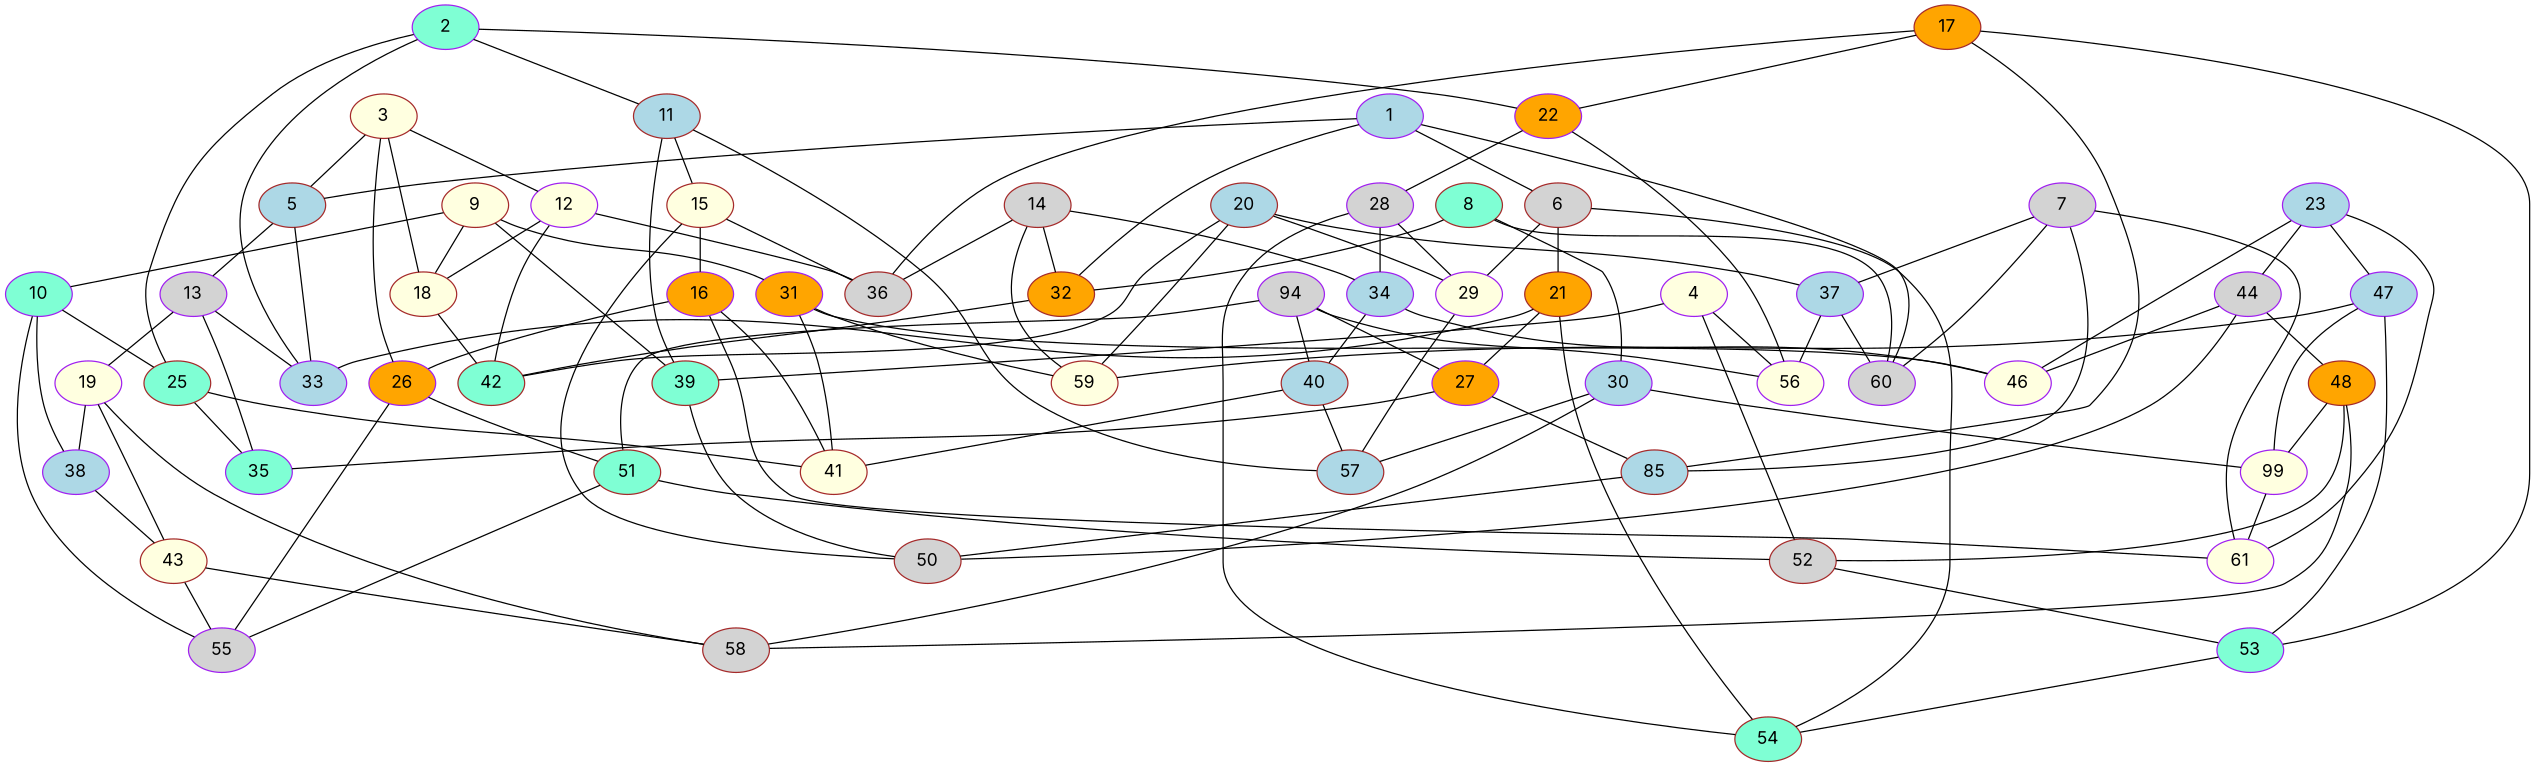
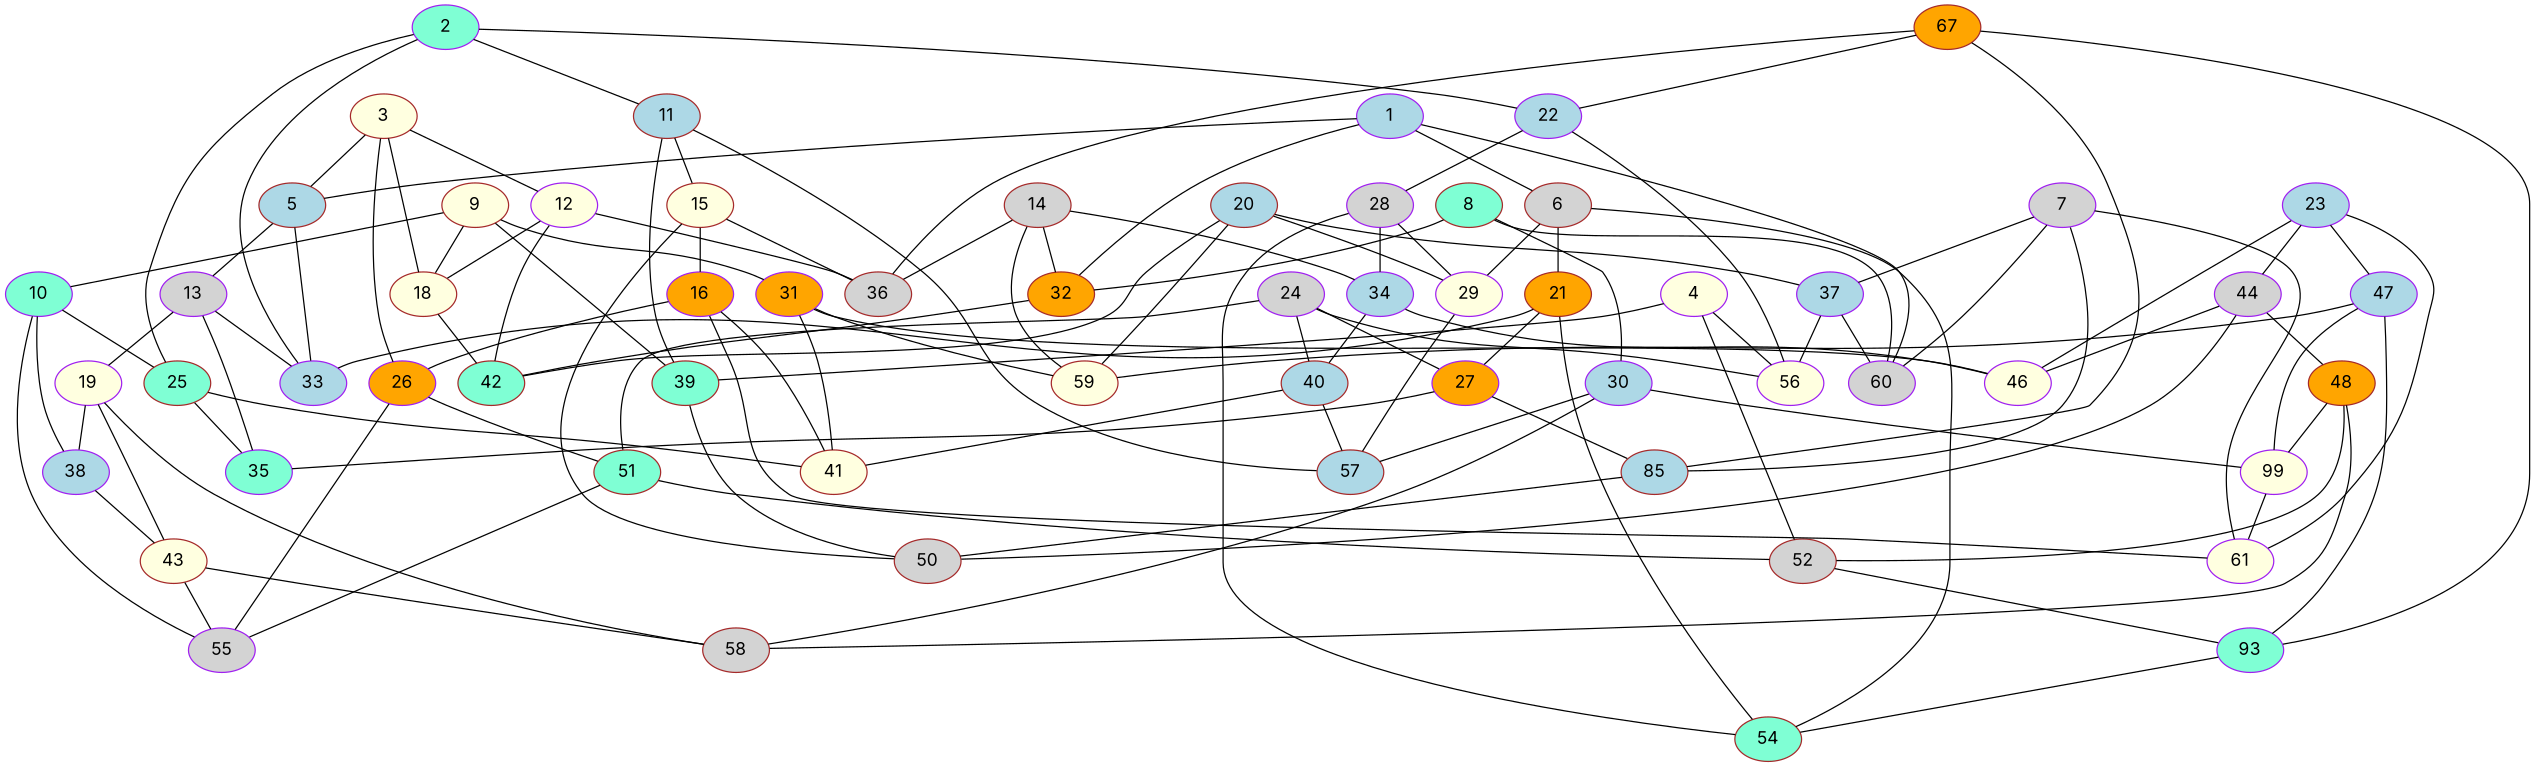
(1947, 27) -> (1947, 27)
(1548, 116) -> (1548, 116)
(1291, 294) -> (1291, 294)
(2250, 650) -> (2250, 650)
